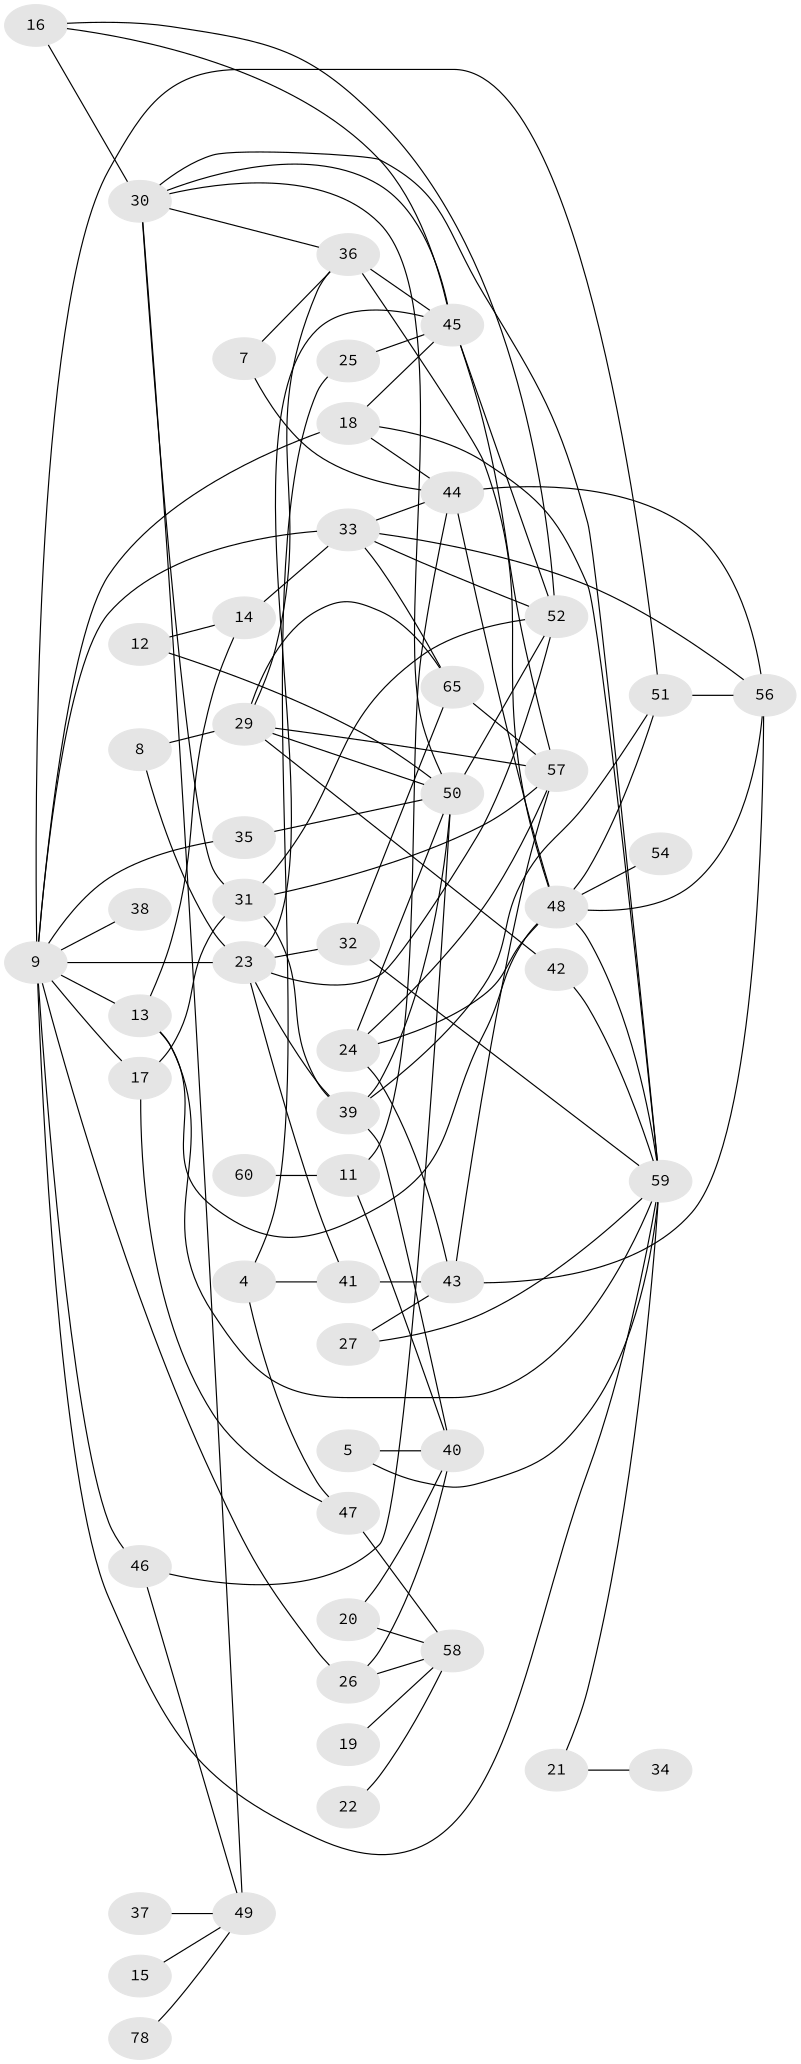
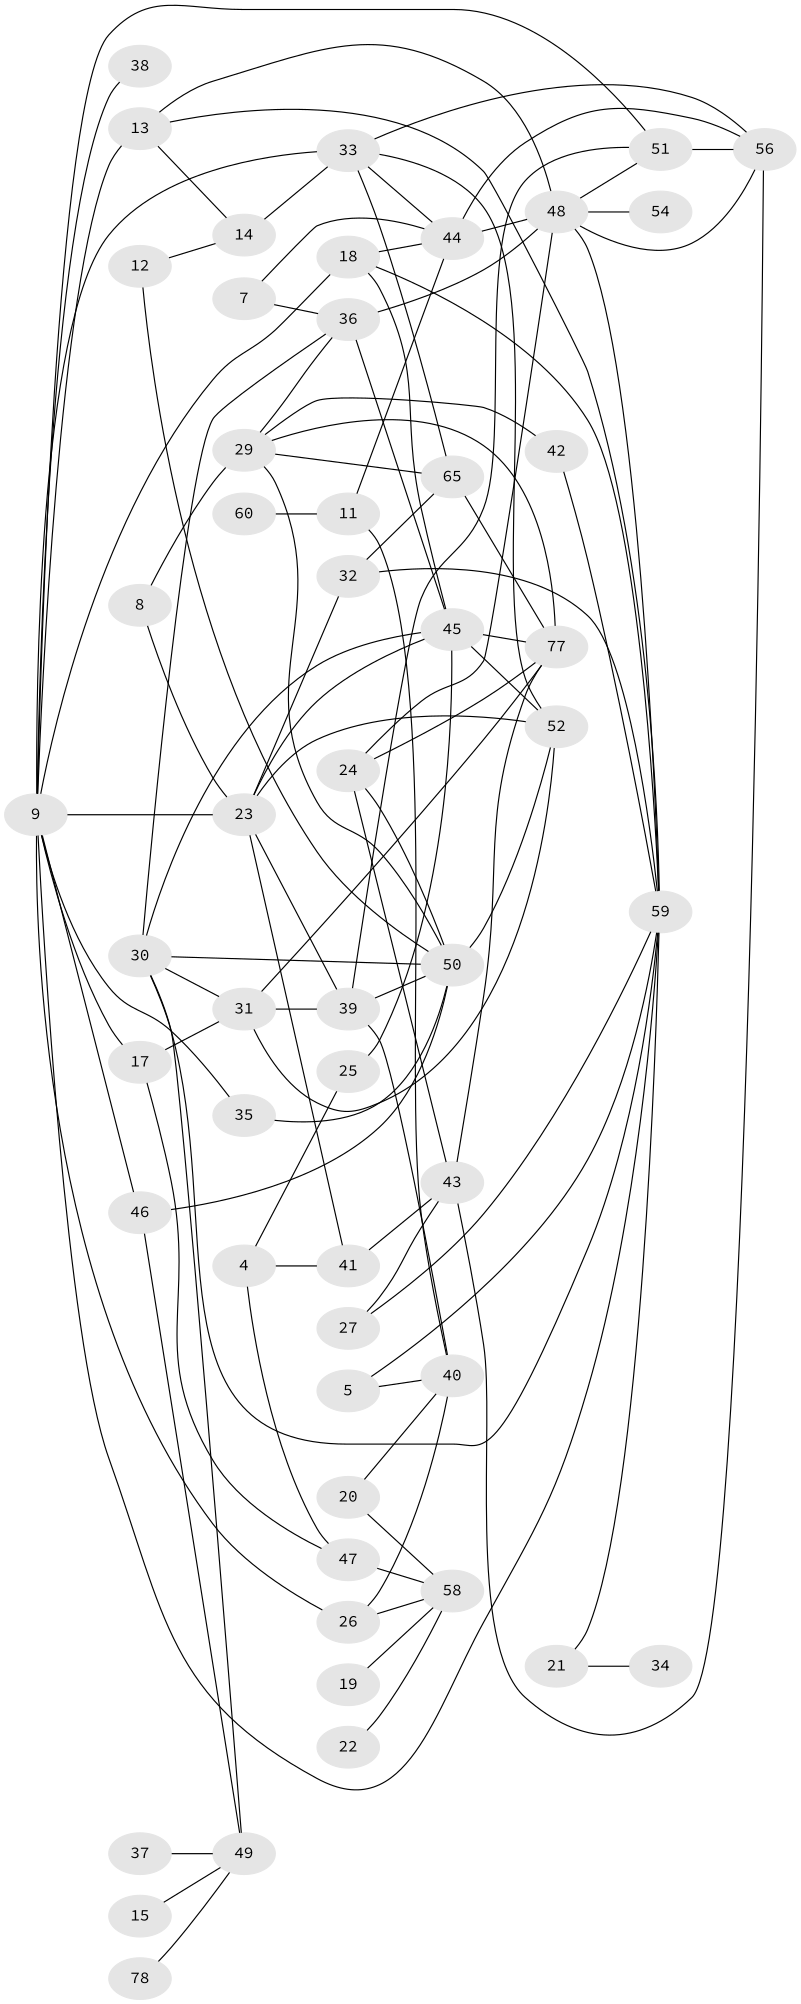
(36, 25) -> none
(556, 771) -> (556, 647)
